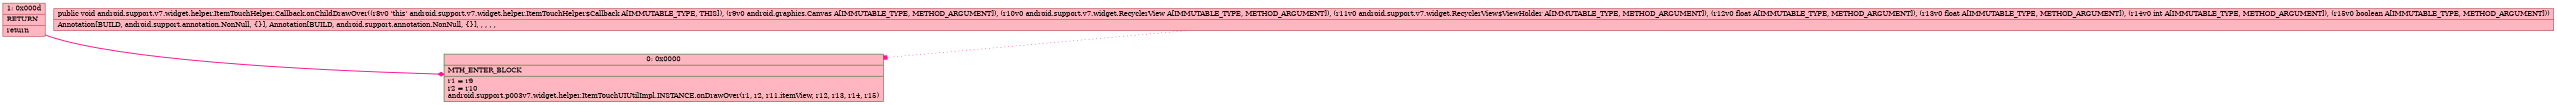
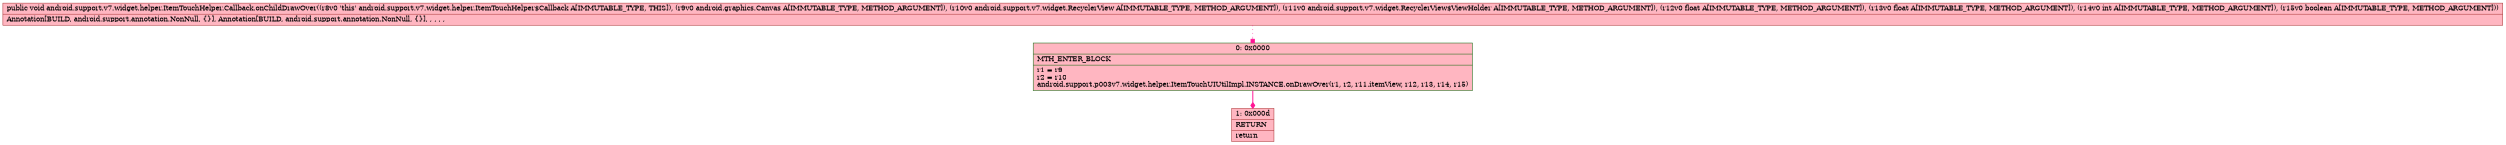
(240, 64) -> (1253, 97)
